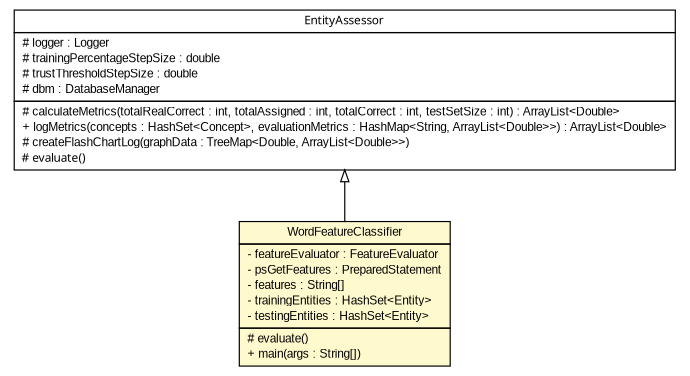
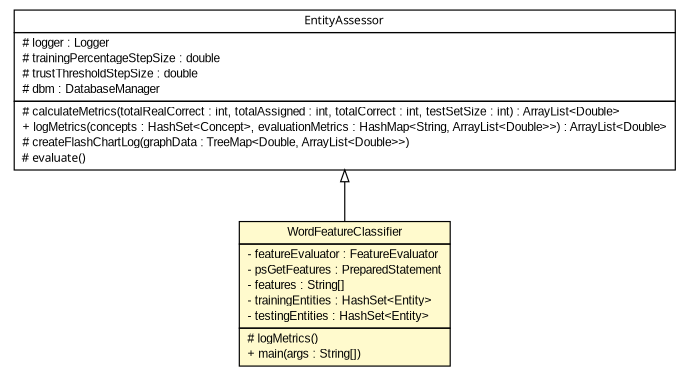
(278, 339) -> (283, 339)
